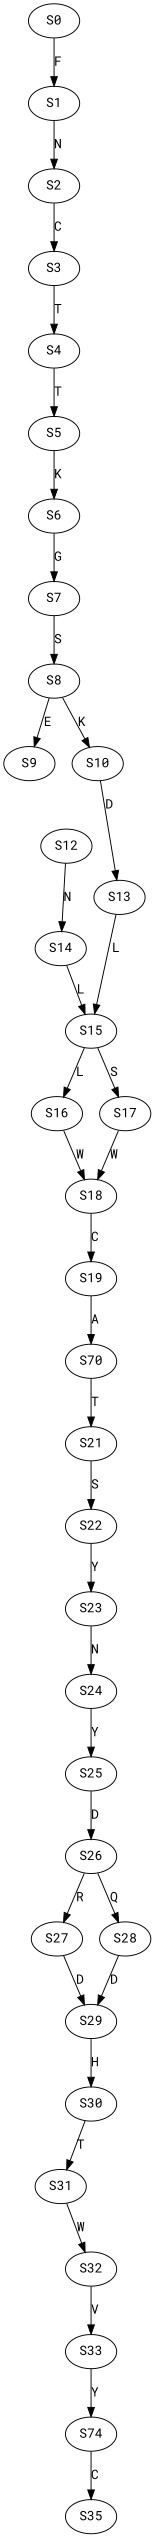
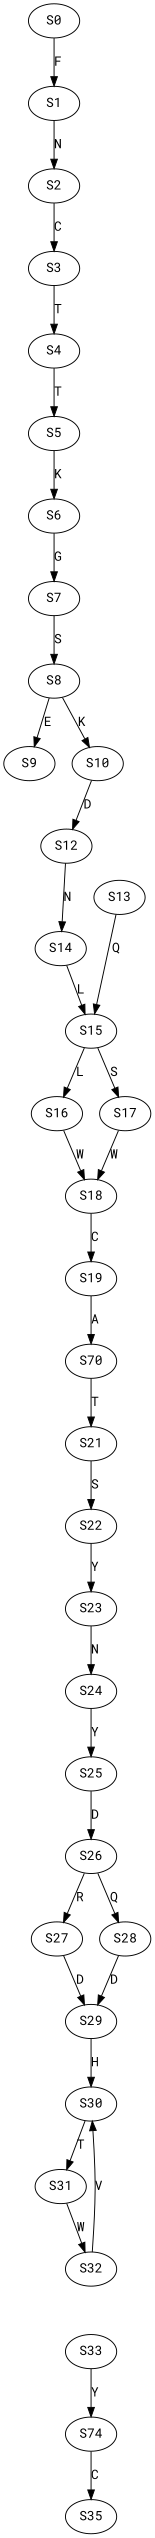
(108, 826) -> (84, 800)
(116, 949) -> (116, 949)
(91, 2306) -> (95, 2191)
